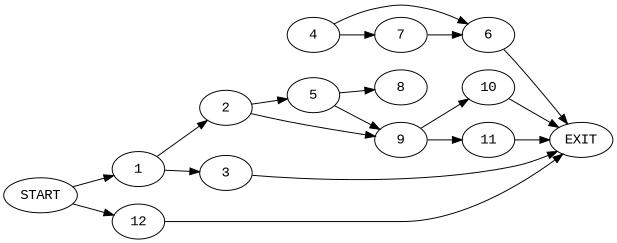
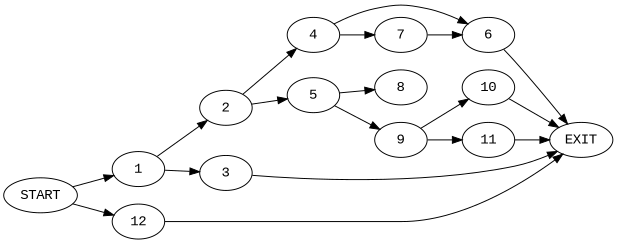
(308, 125) -> (266, 75)
